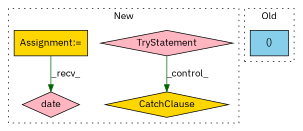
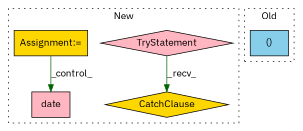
(66, 74) -> (72, 74)
(188, 74) -> (182, 74)
(51, 105) -> (51, 105)
